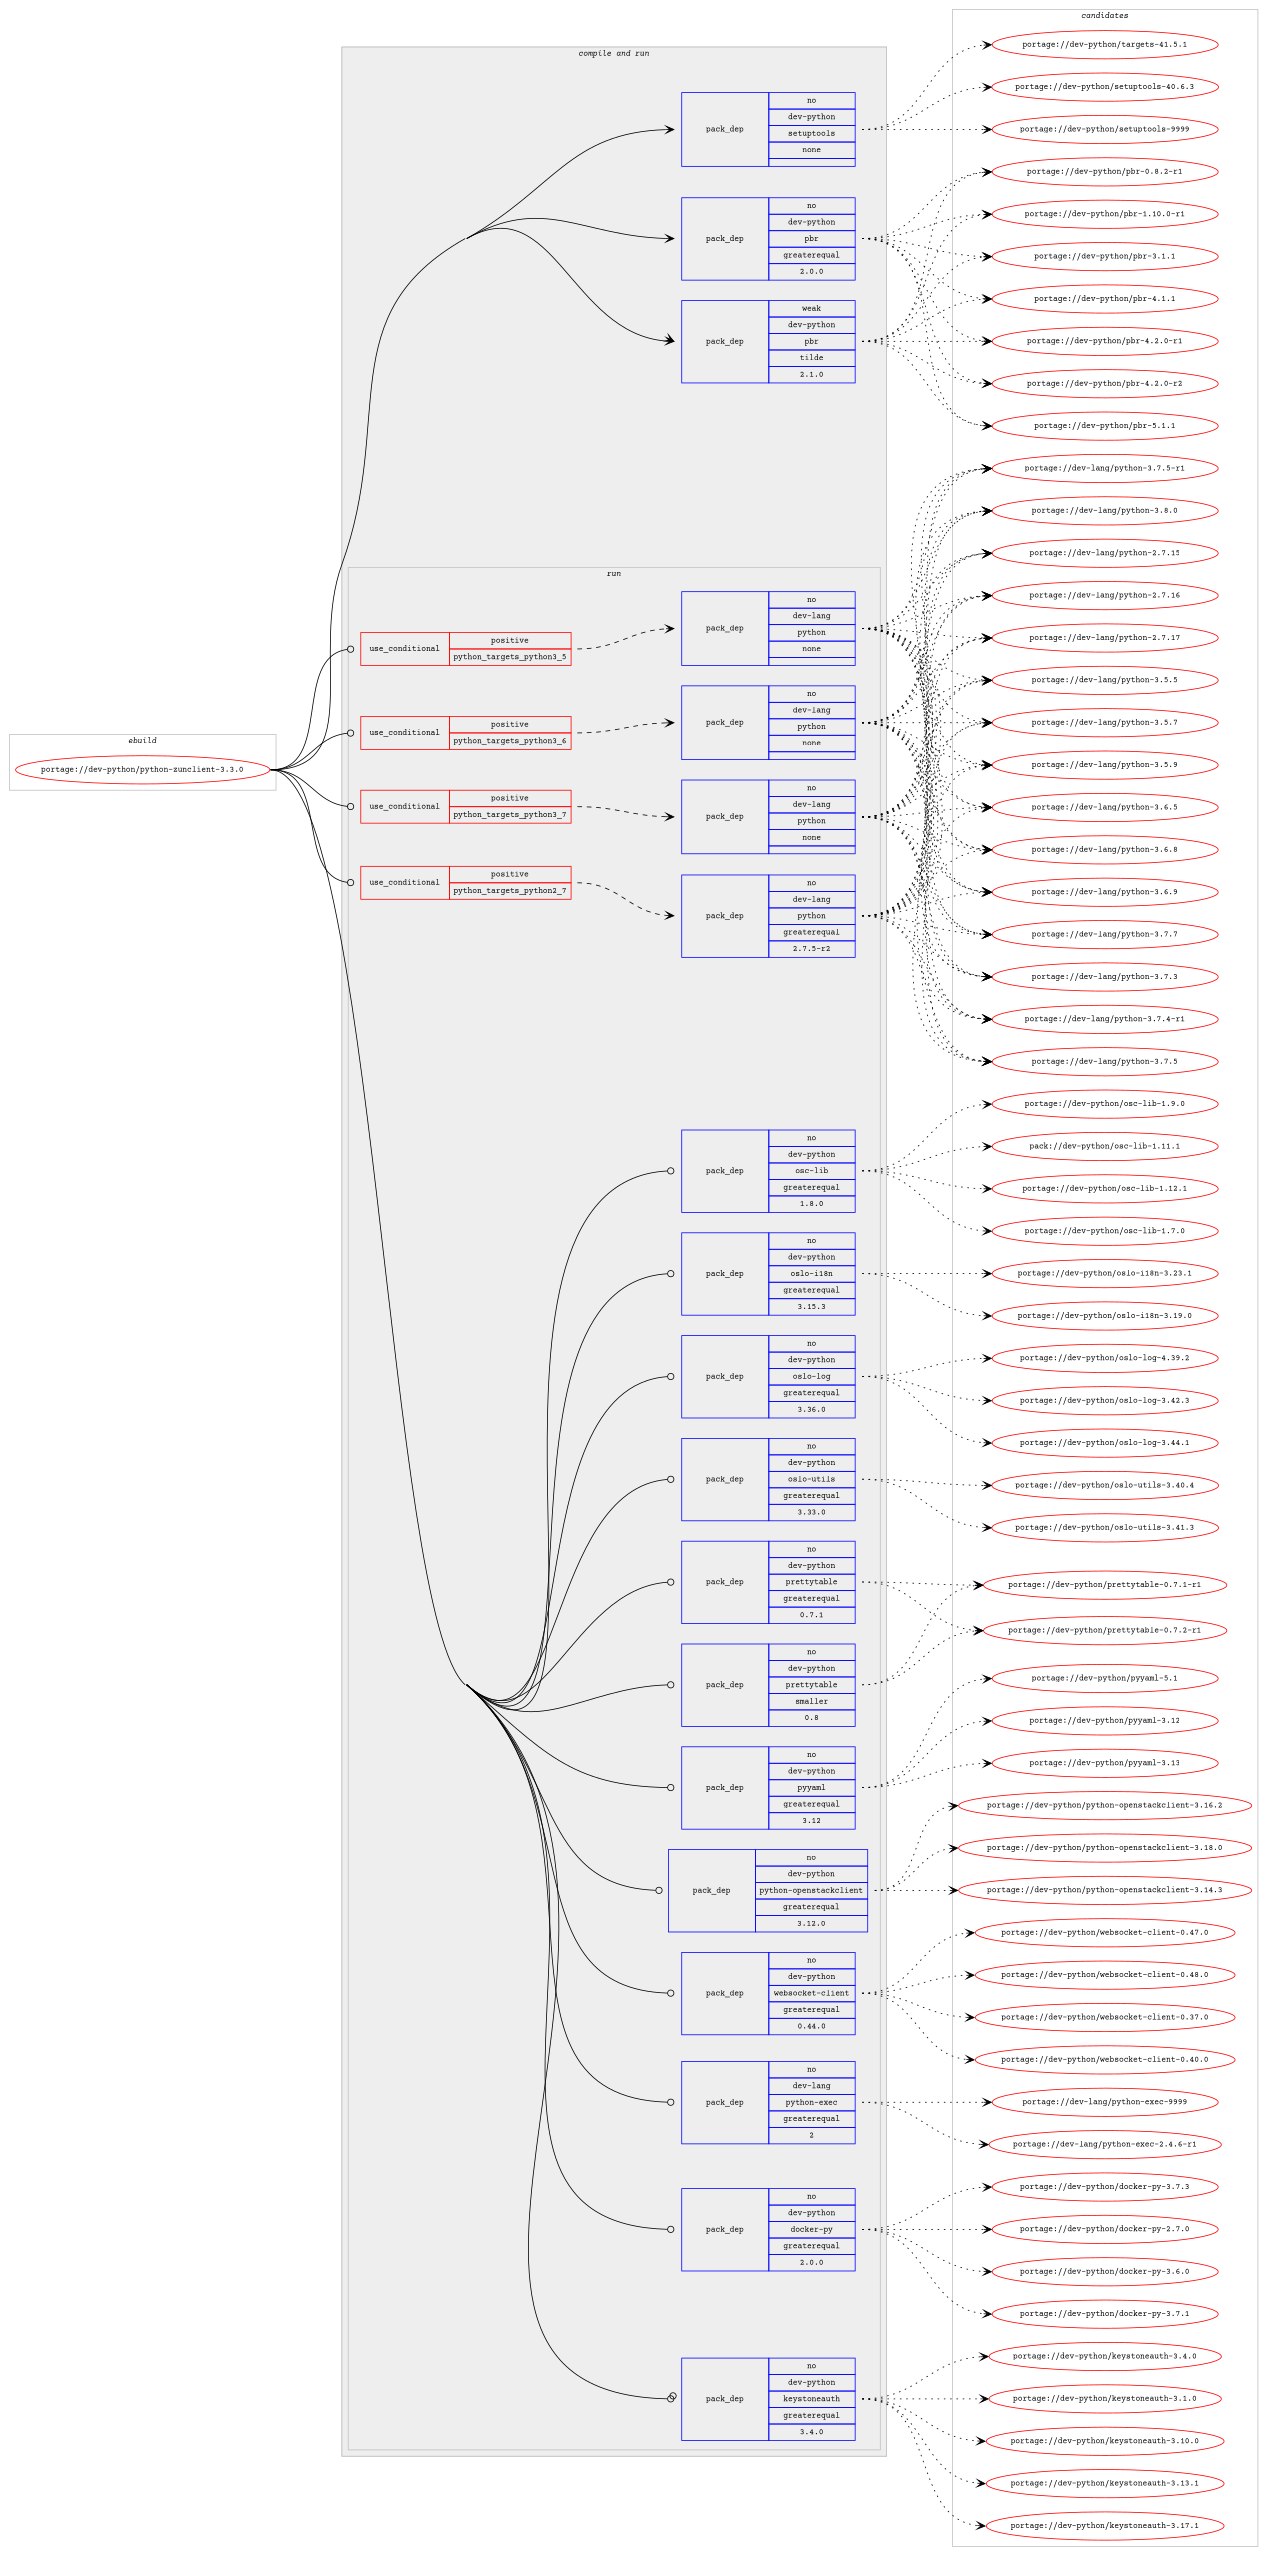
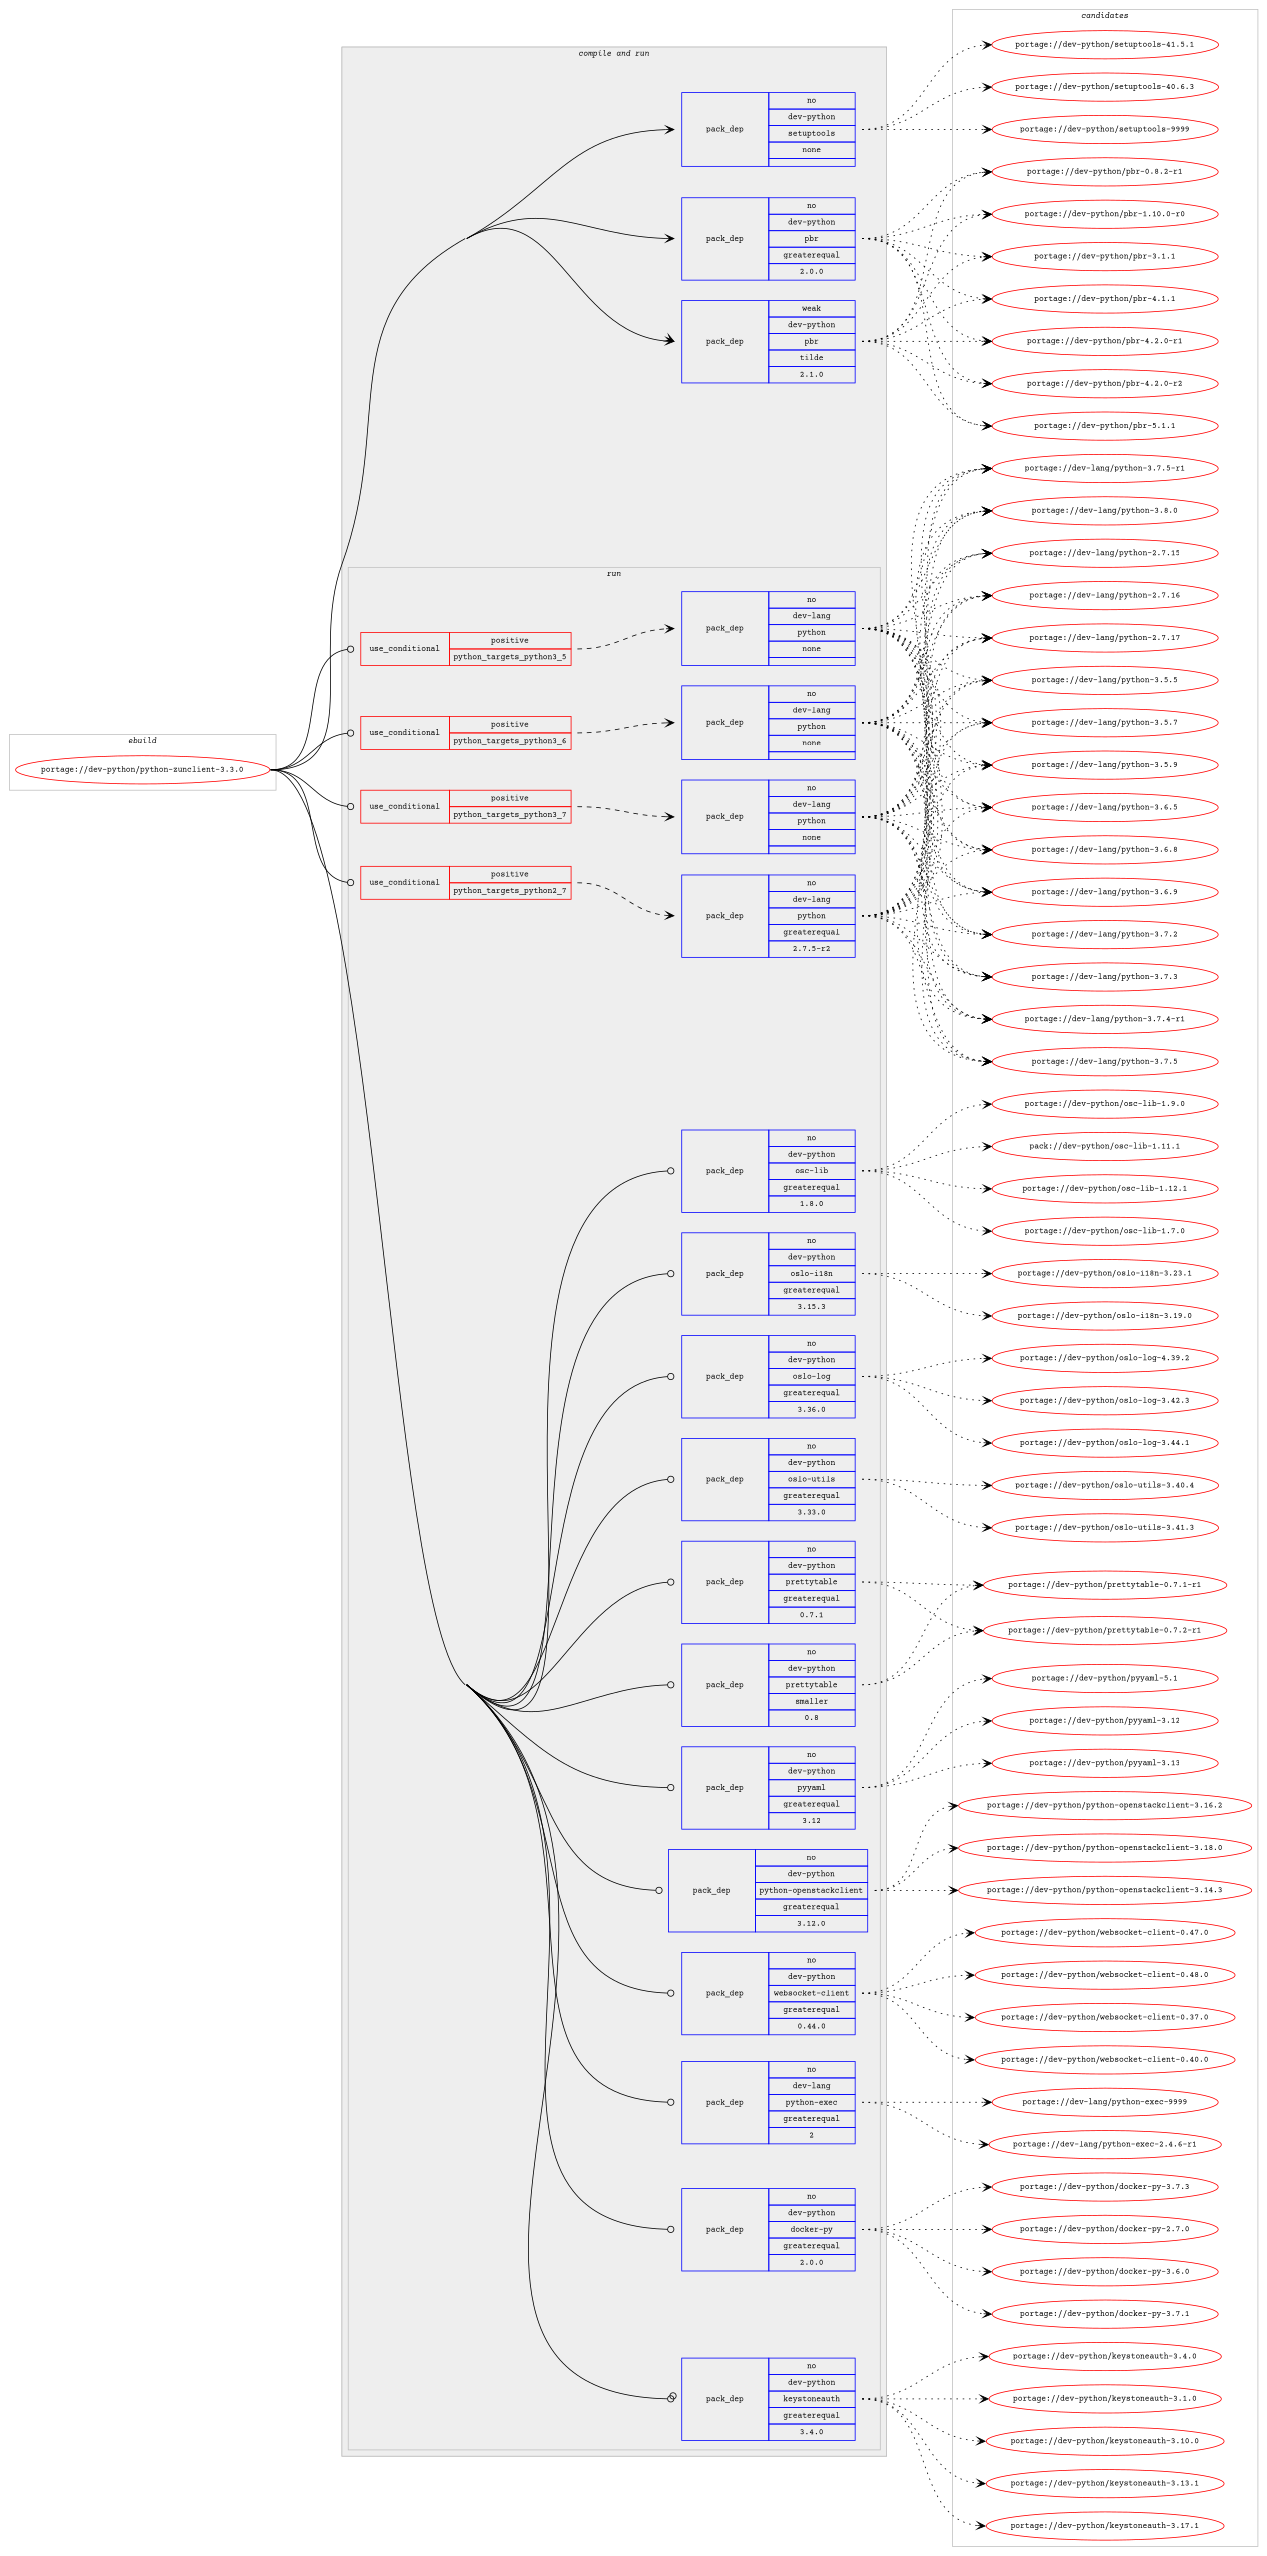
(1105, 45) -> (1105, 45)
(1105, 214) -> (1105, 214)
(1105, 935) -> (1105, 935)
